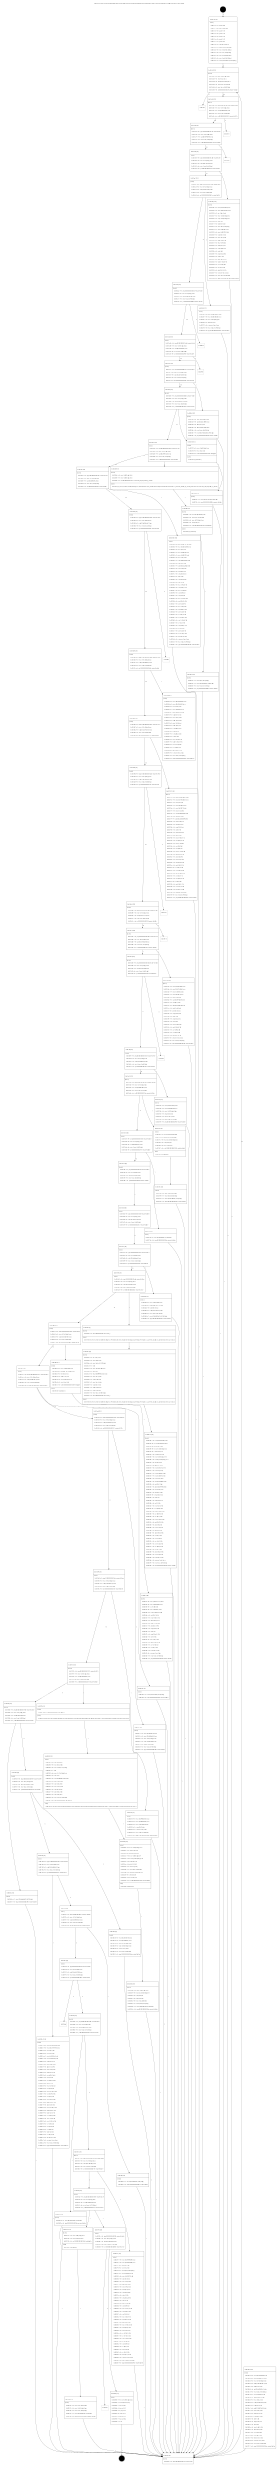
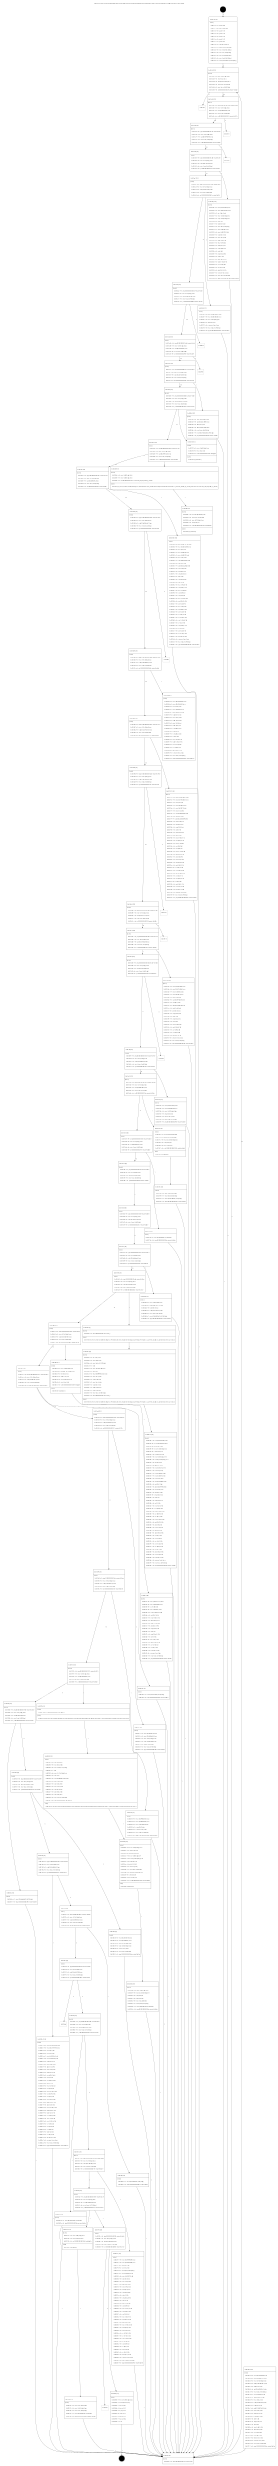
(206, 498) -> none
(202, 682) -> none
